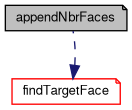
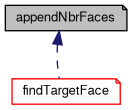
(75, 48) -> (57, 62)
